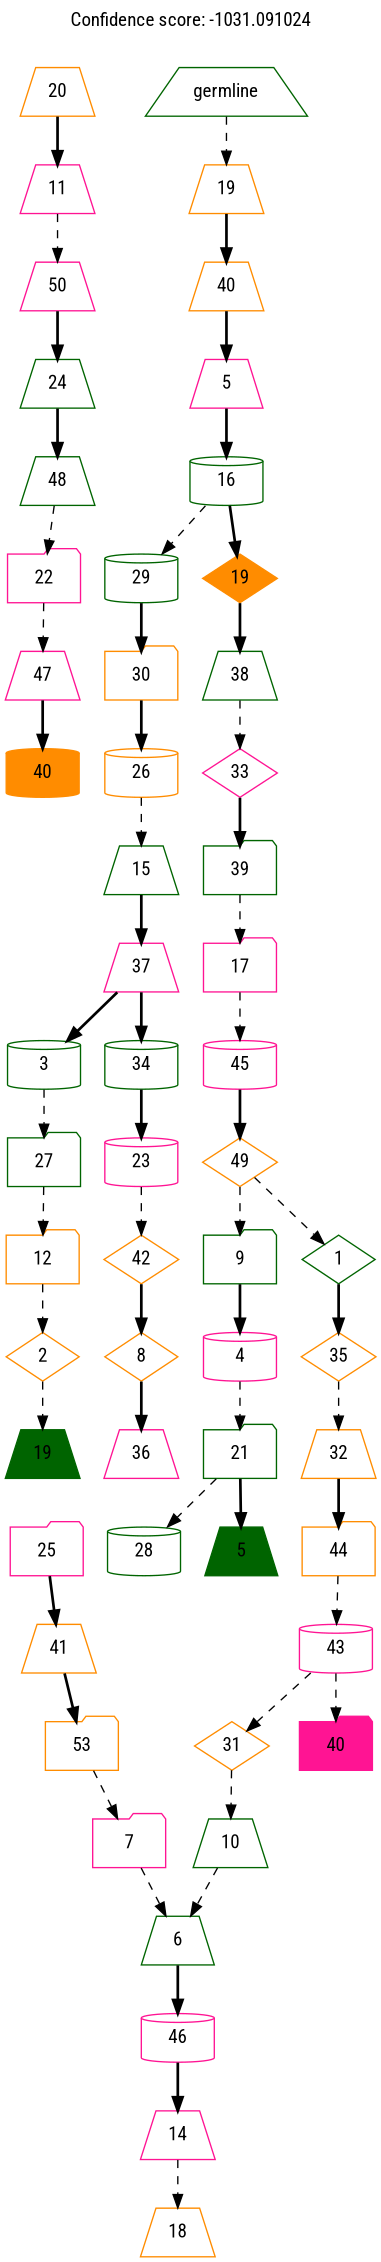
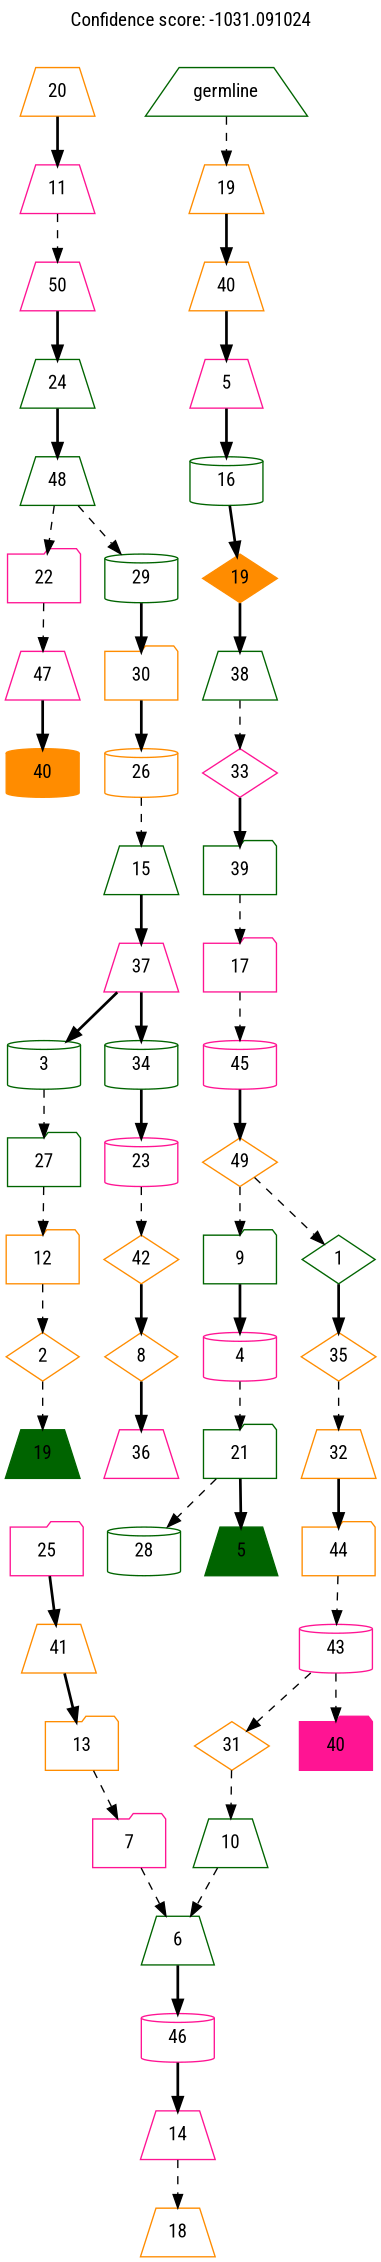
(188, 525) -> (95, 525)
(82, 1746) -> (82, 1746)
